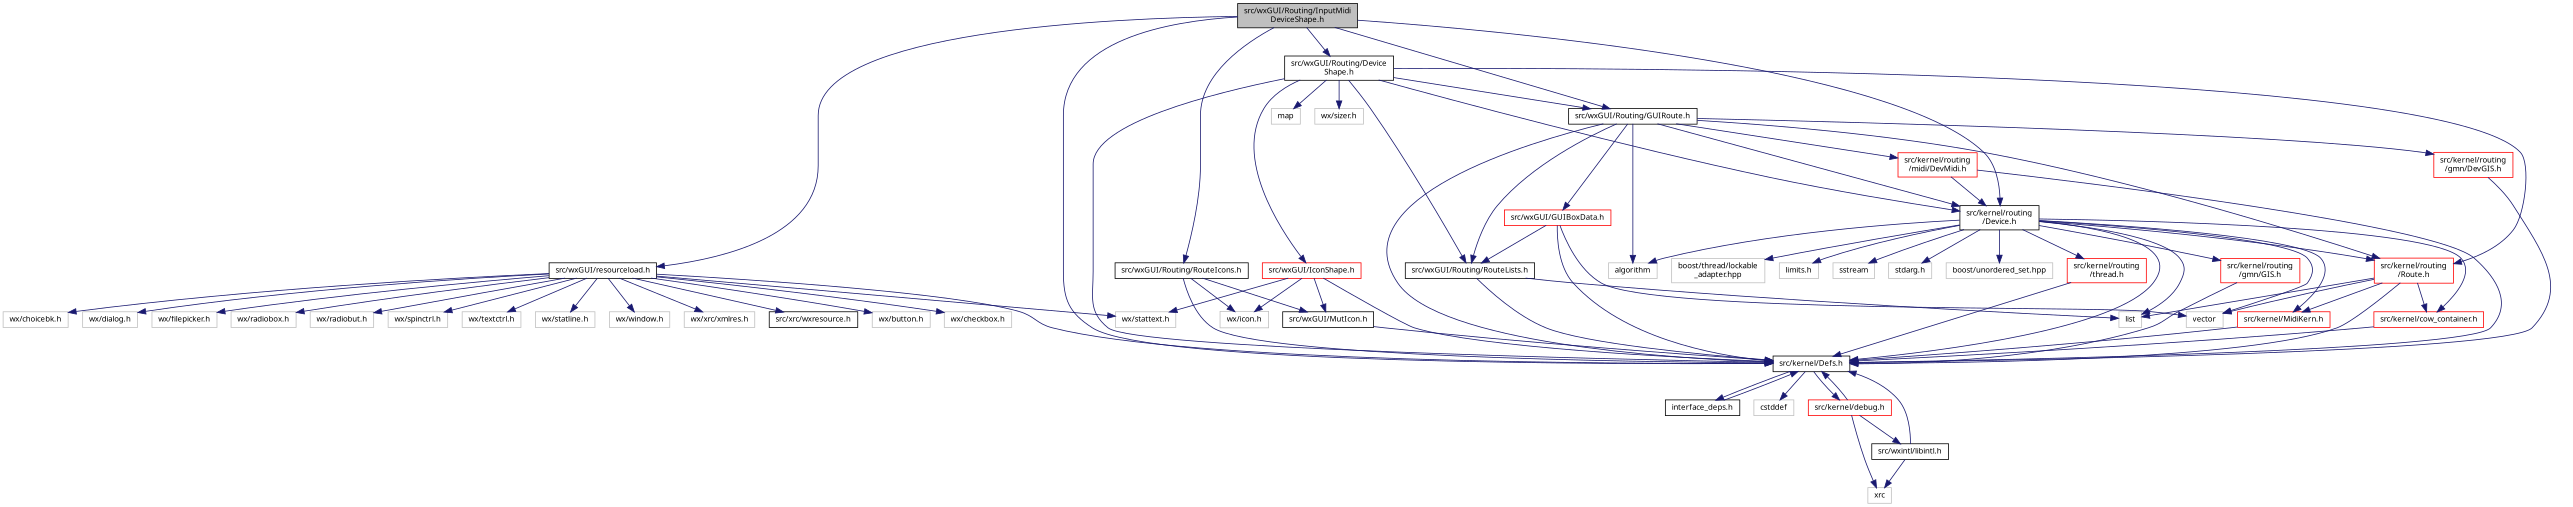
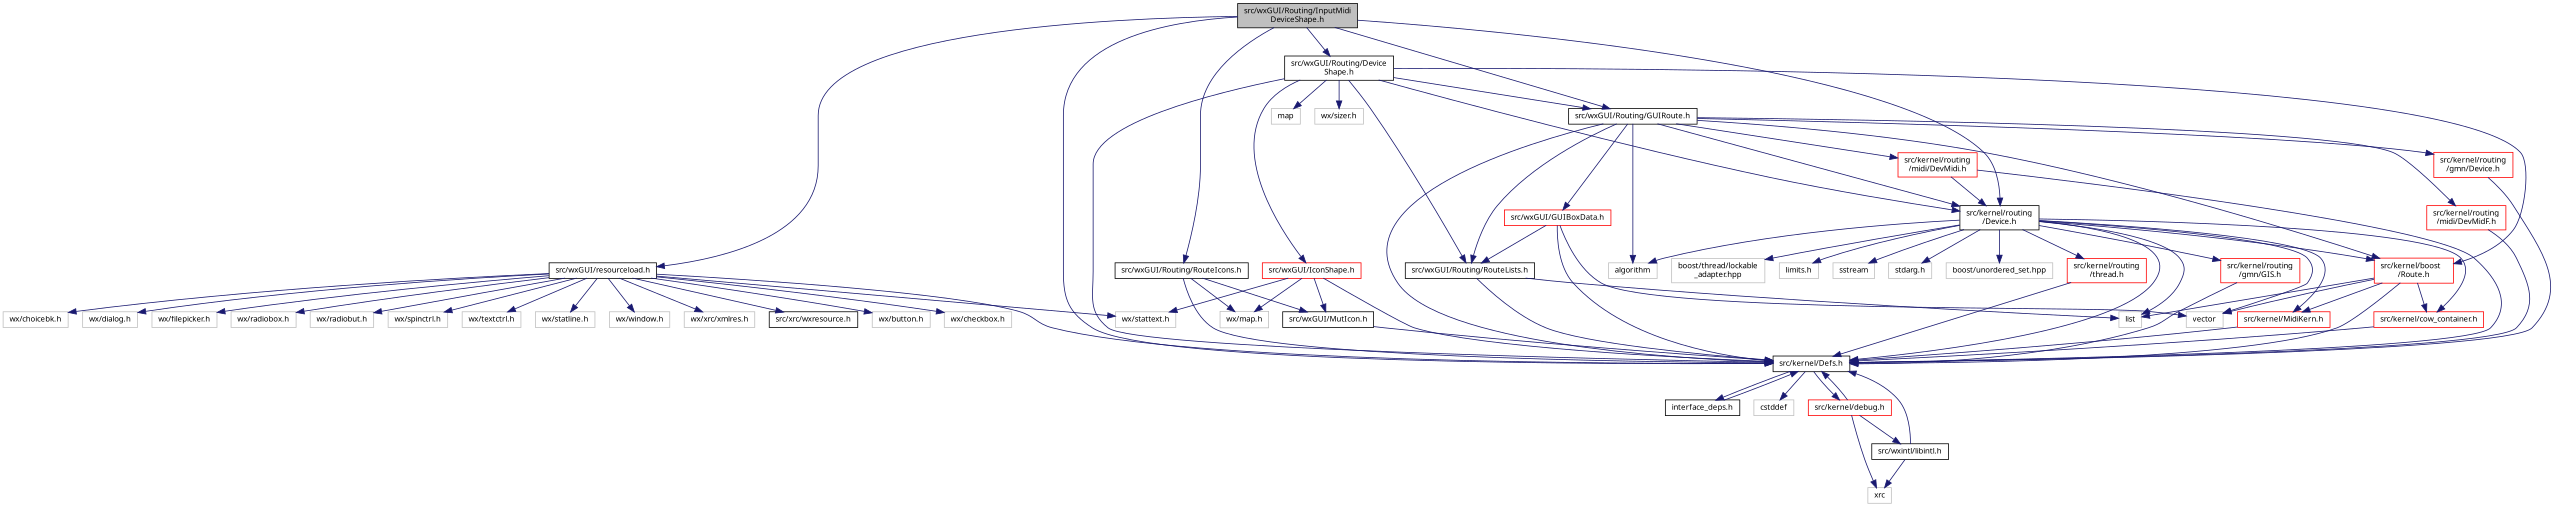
(2473, 165) -> (2473, 165)
none -> (2466, 218)
(2414, 271) -> (2414, 271)
(1244, 320) -> (1244, 320)
